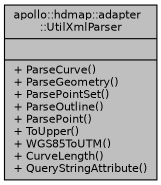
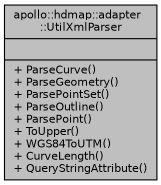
(63, 144) -> (63, 144)
